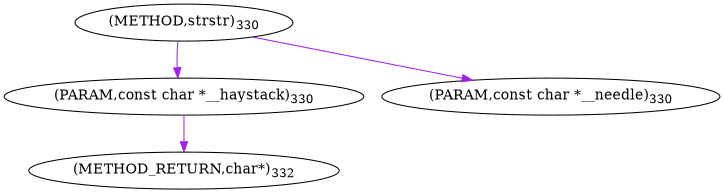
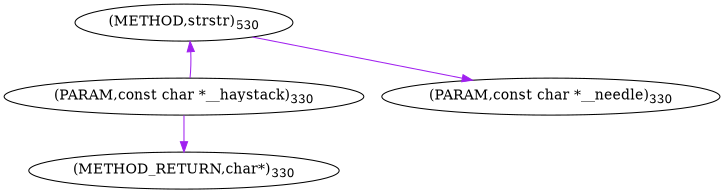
(248, 21) -> (248, 21)
(177, 55) -> (191, 65)
(283, 169) -> (283, 169)
